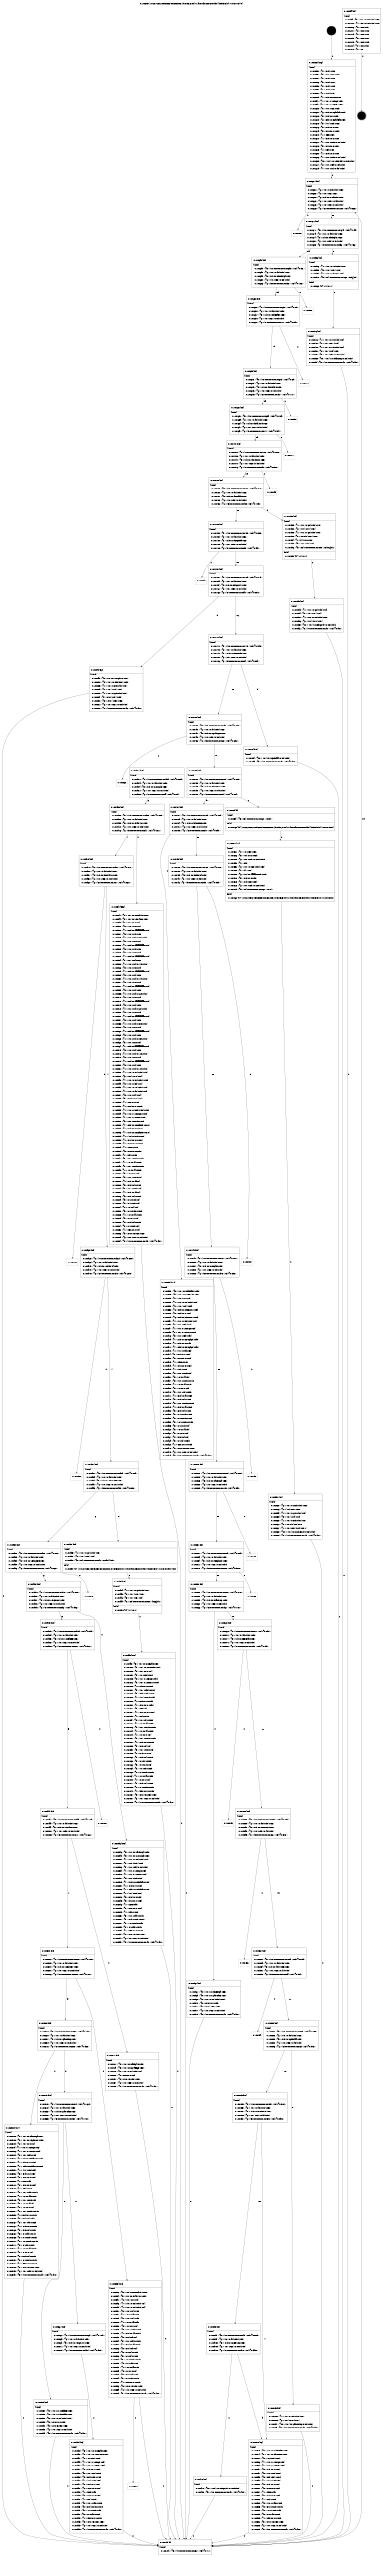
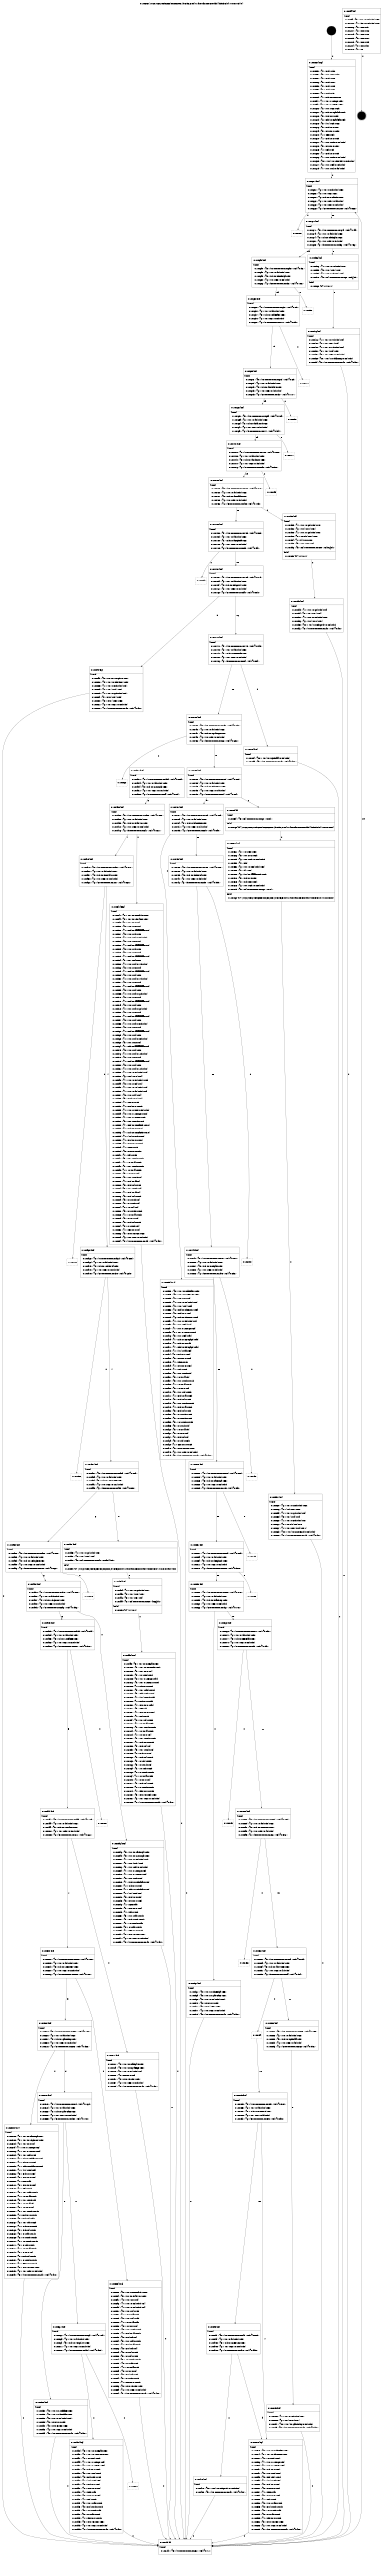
(276, 2071) -> (258, 2065)
(134, 2439) -> (115, 2416)
